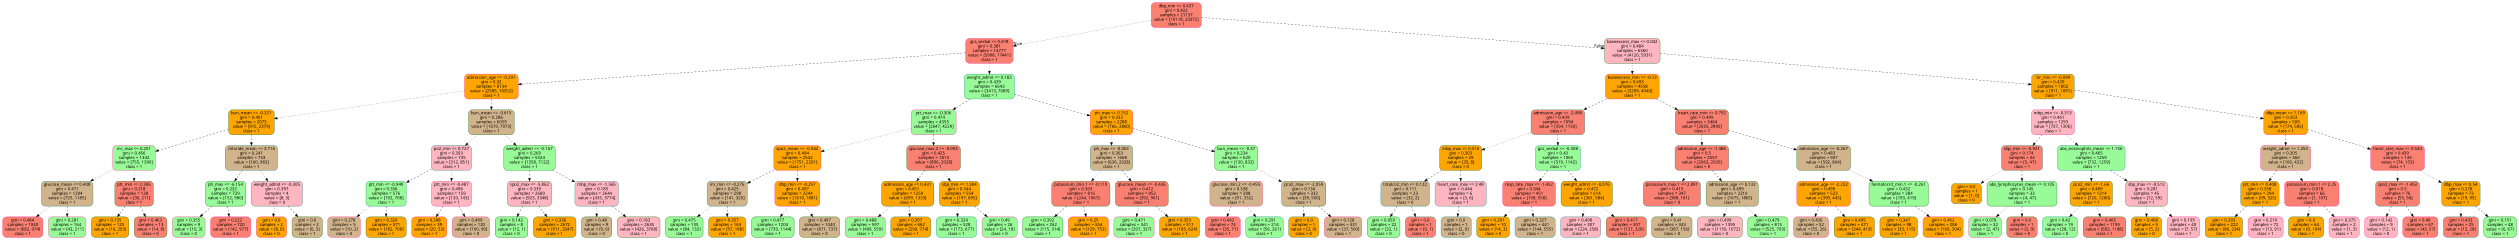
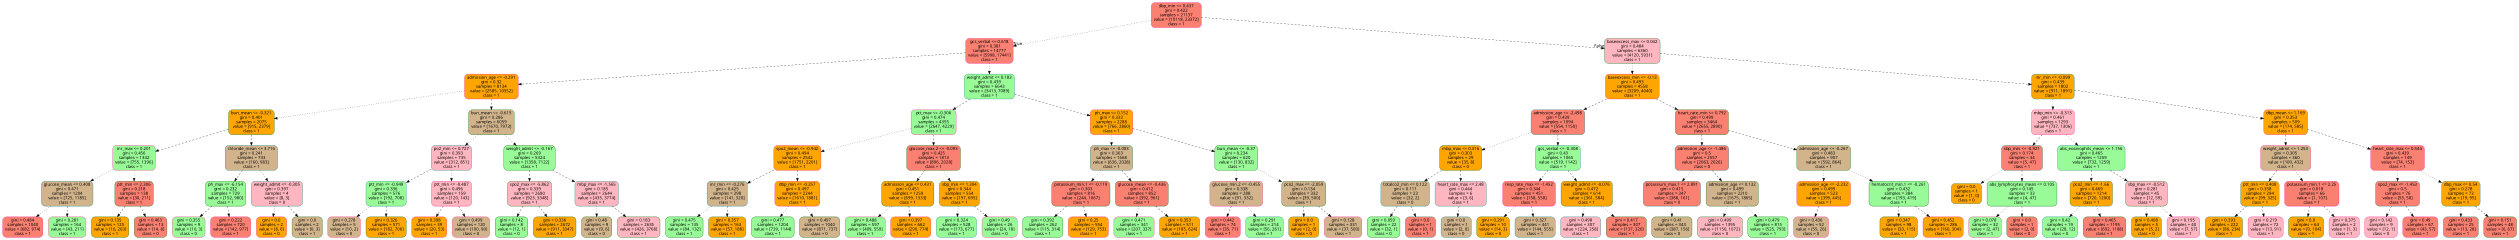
(911, 227) -> (911, 227)
(1854, 227) -> none
(2500, 227) -> (2500, 227)
